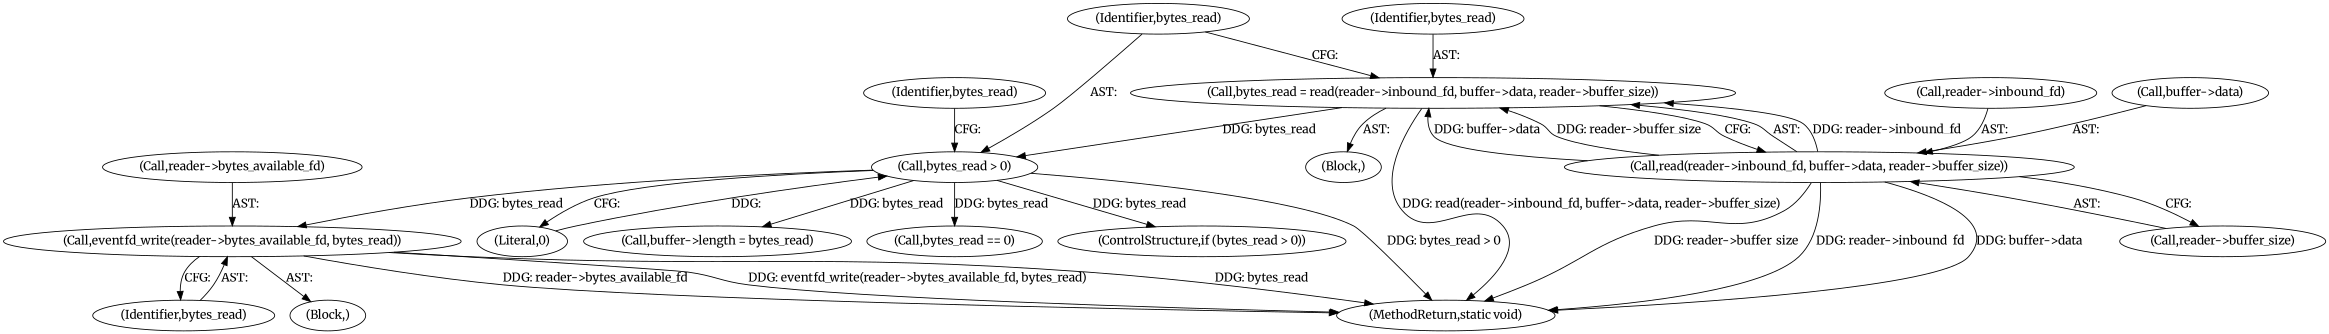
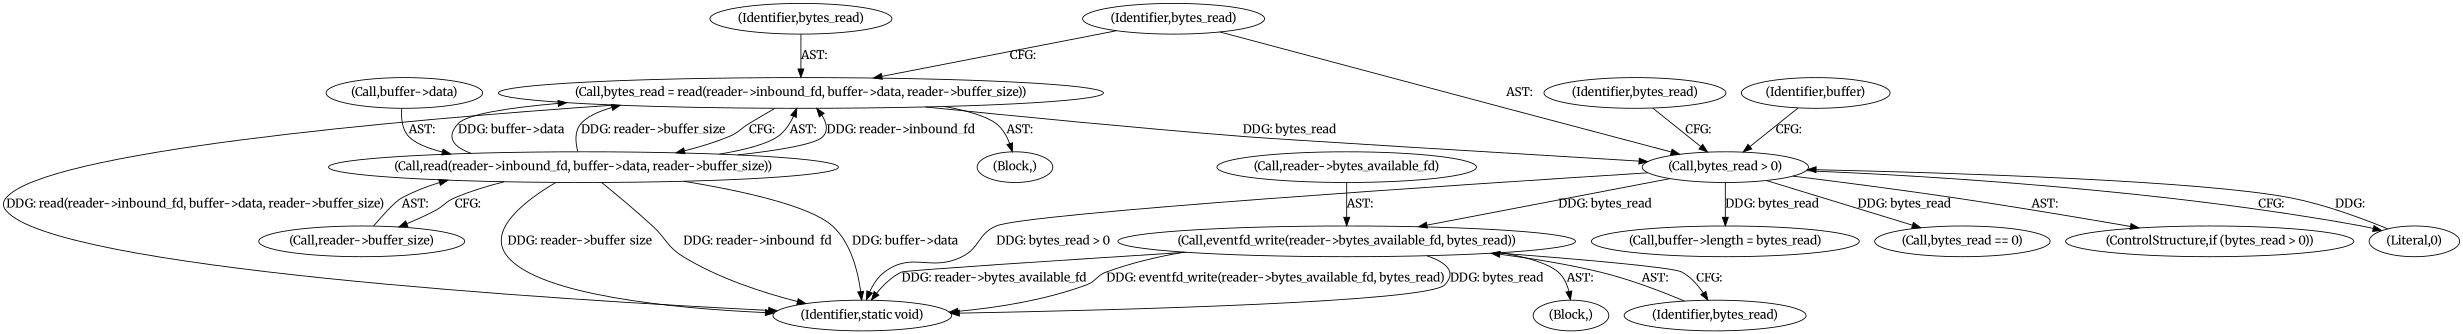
none -> (1816, 93)
(1991, 93) -> none
(1140, 204) -> (2046, 204)
(1446, 316) -> (862, 316)
